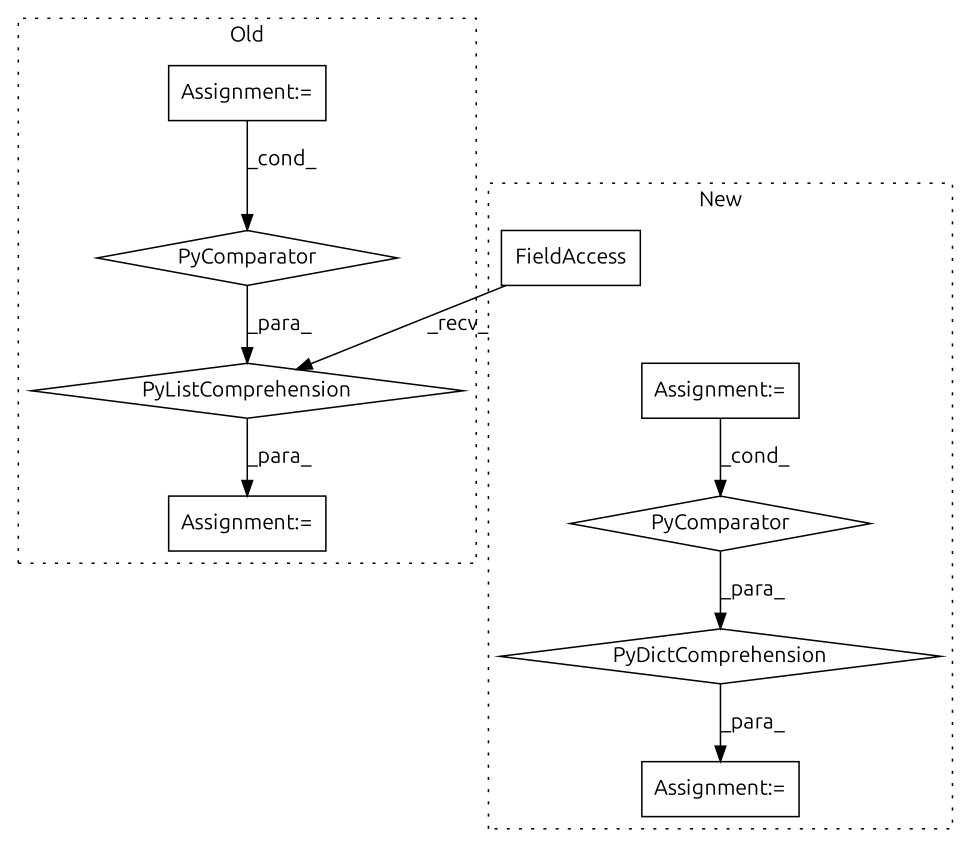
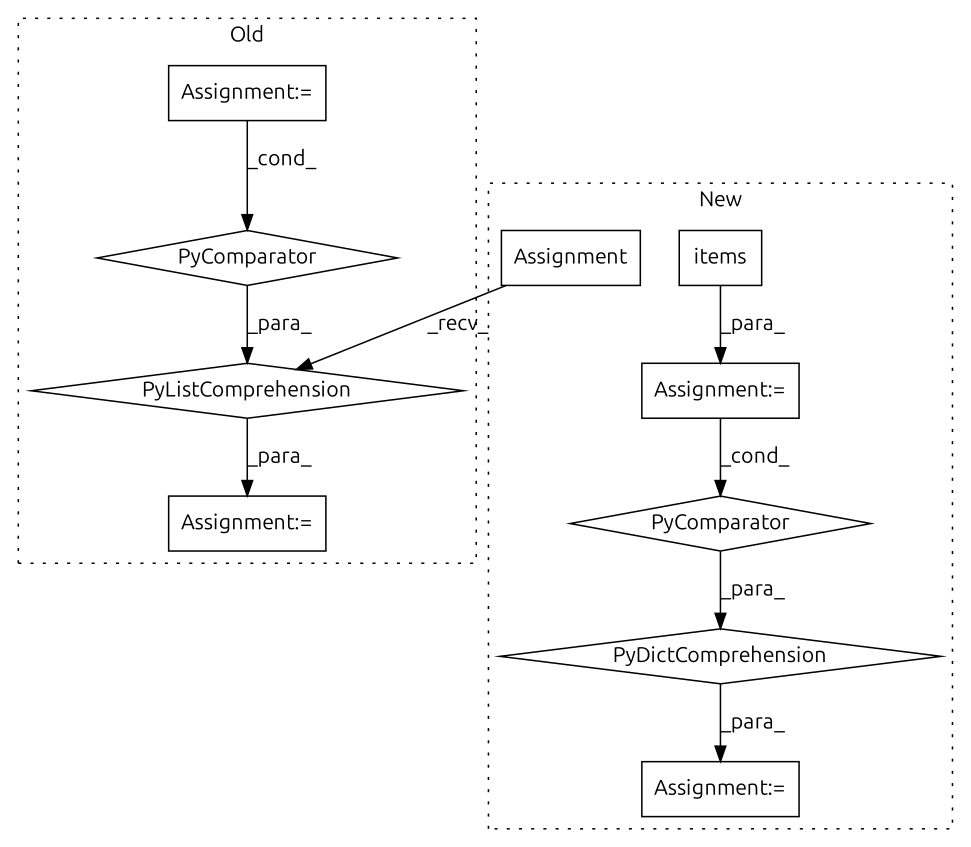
(571, 258) -> (571, 258)
none -> (720, 258)
